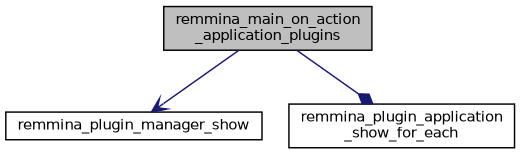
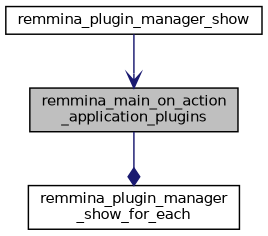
(201, 77) -> (134, 54)
(402, 126) -> (134, 207)
